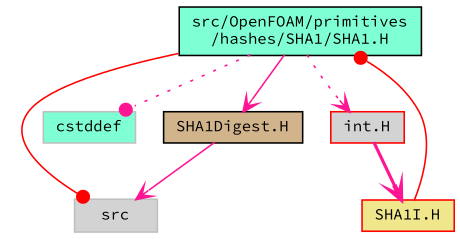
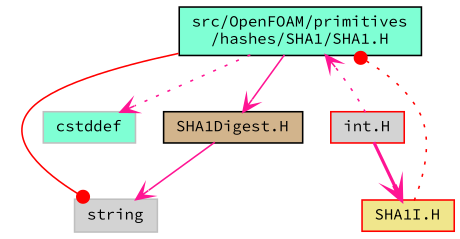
(323, 78) -> (351, 89)
(193, 80) -> (193, 80)
(422, 120) -> (422, 120)
(116, 216) -> (116, 216)
